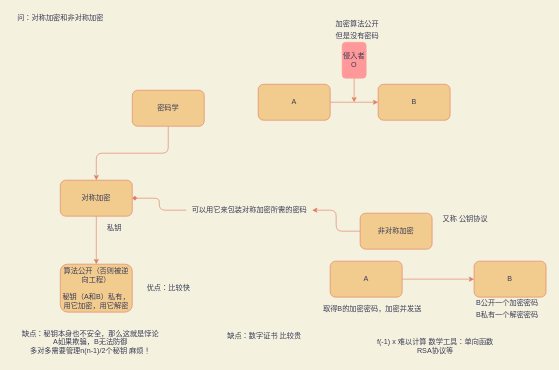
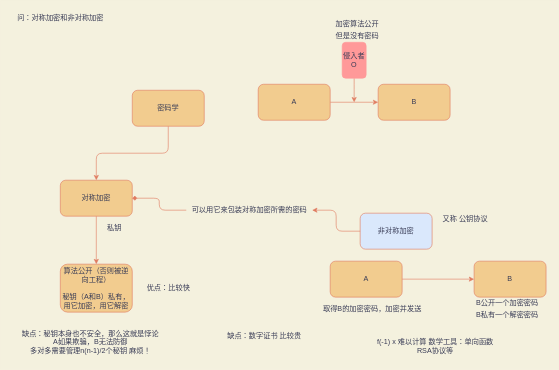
(396, 231) -> (396, 231)
